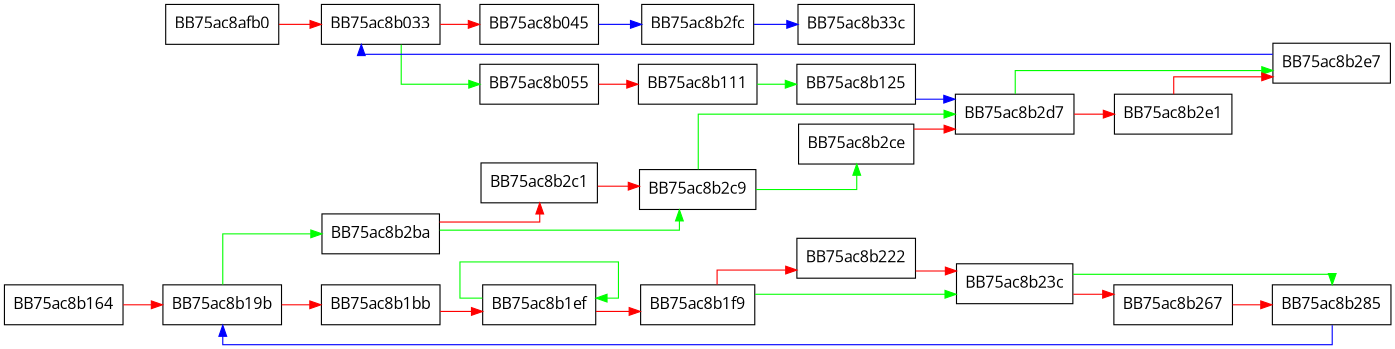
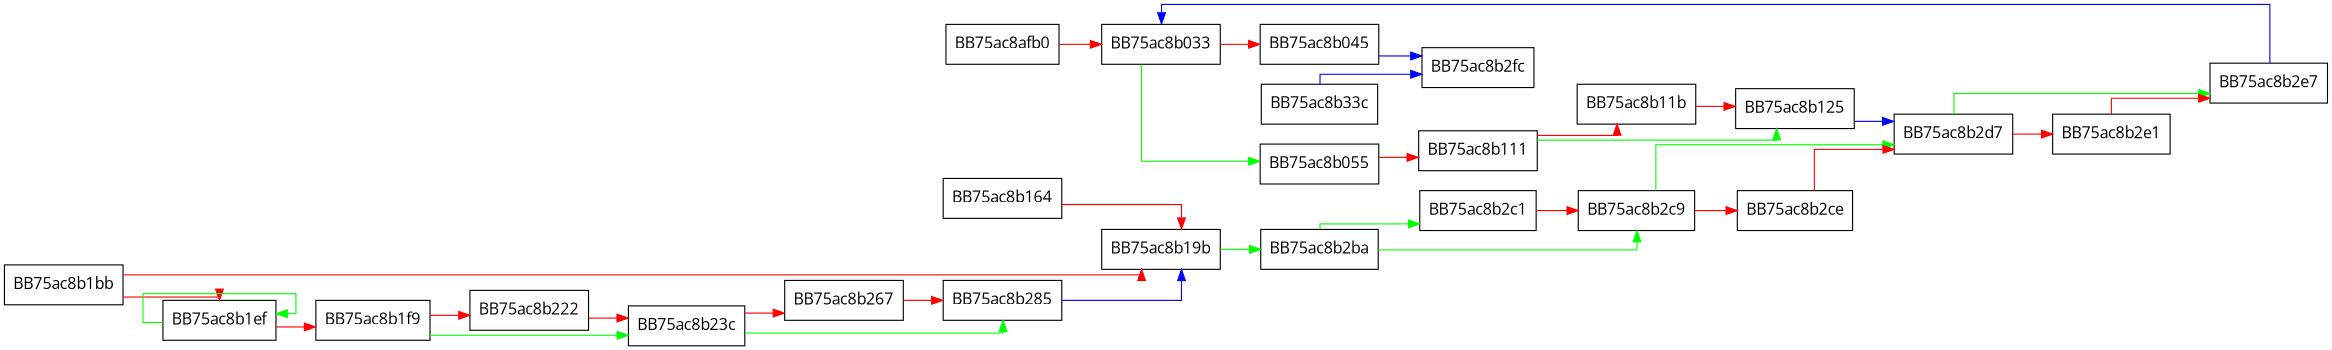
(770, 24) -> (1361, 74)
none -> (1636, 104)
(814, 190) -> (1711, 211)
(494, 222) -> (1362, 224)
(296, 305) -> (633, 275)
